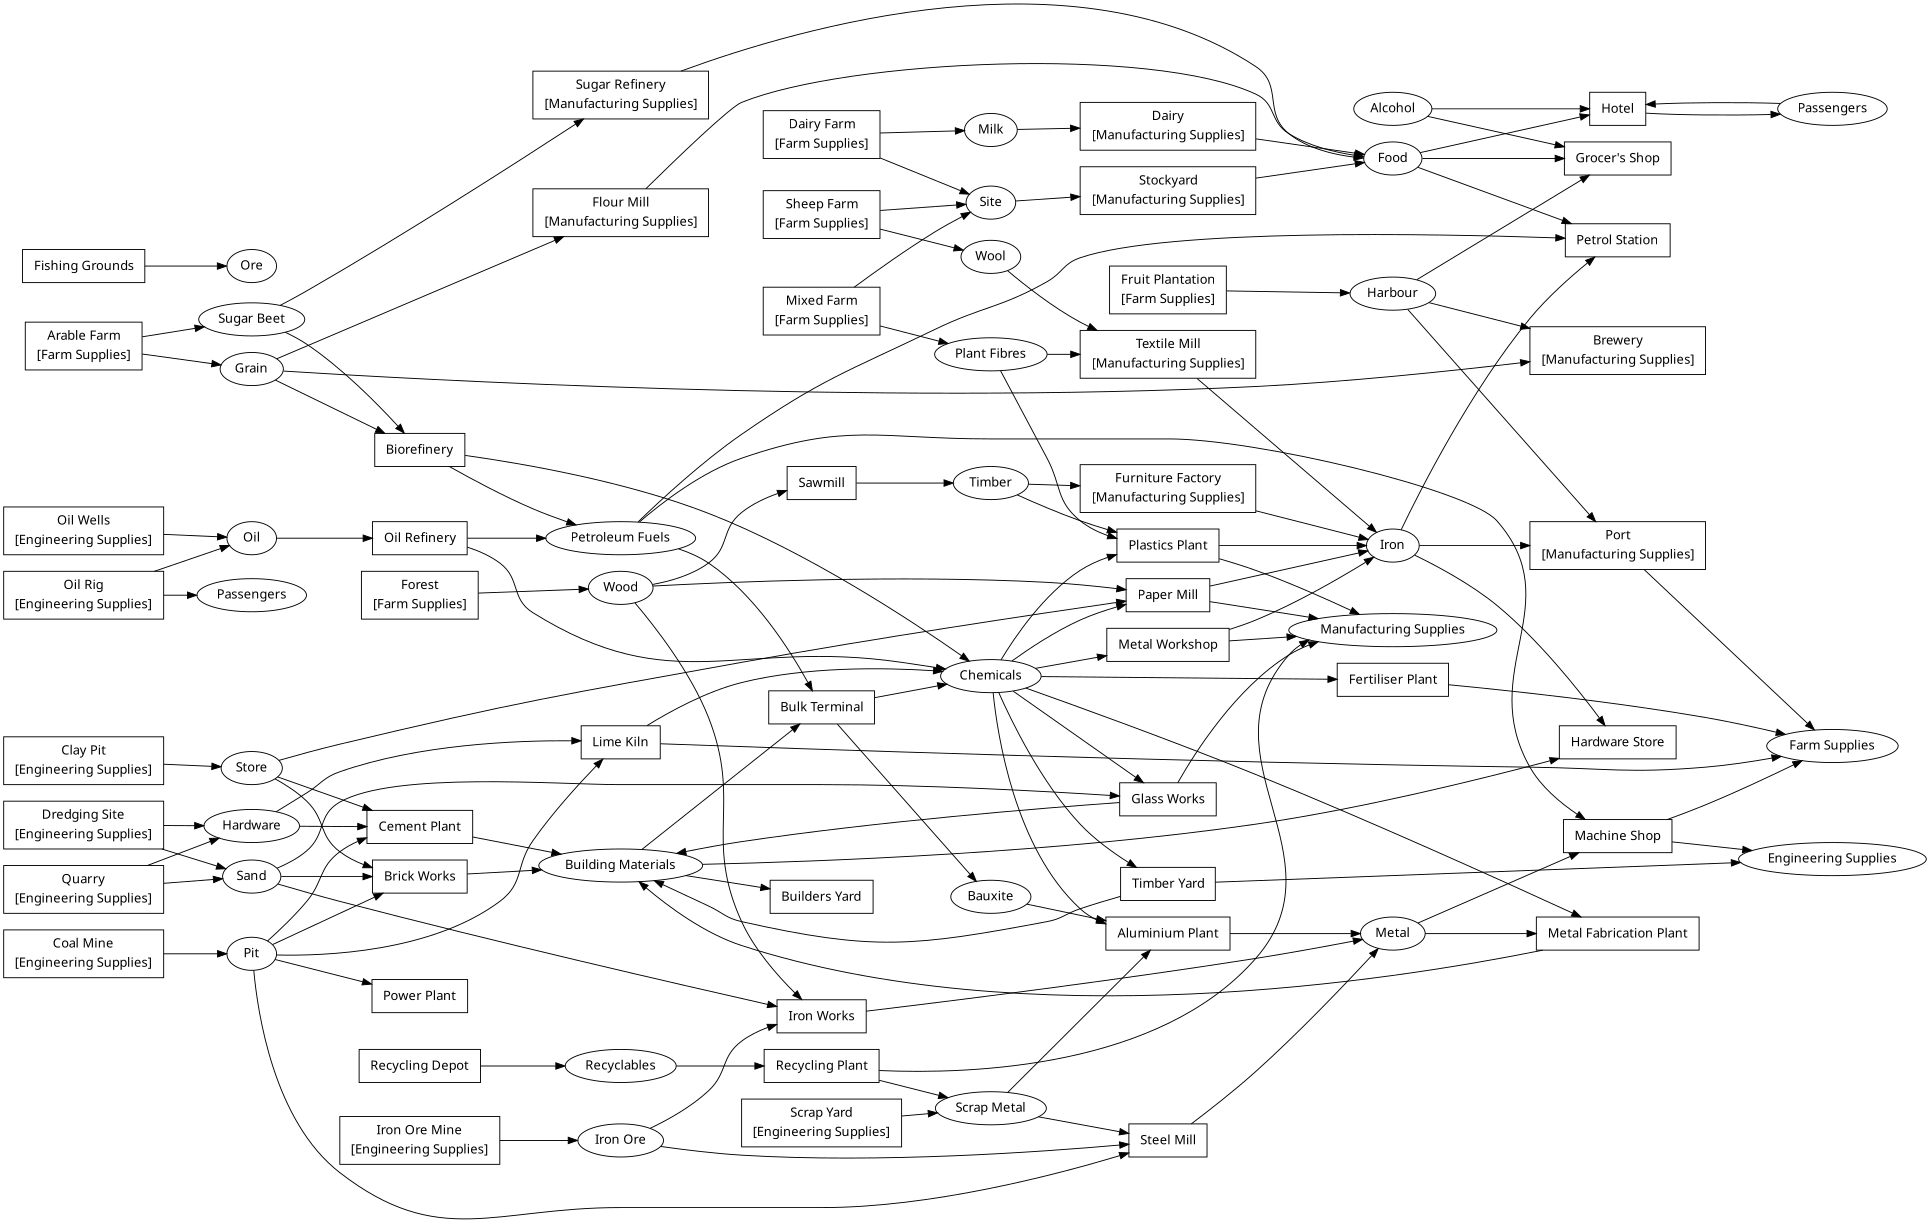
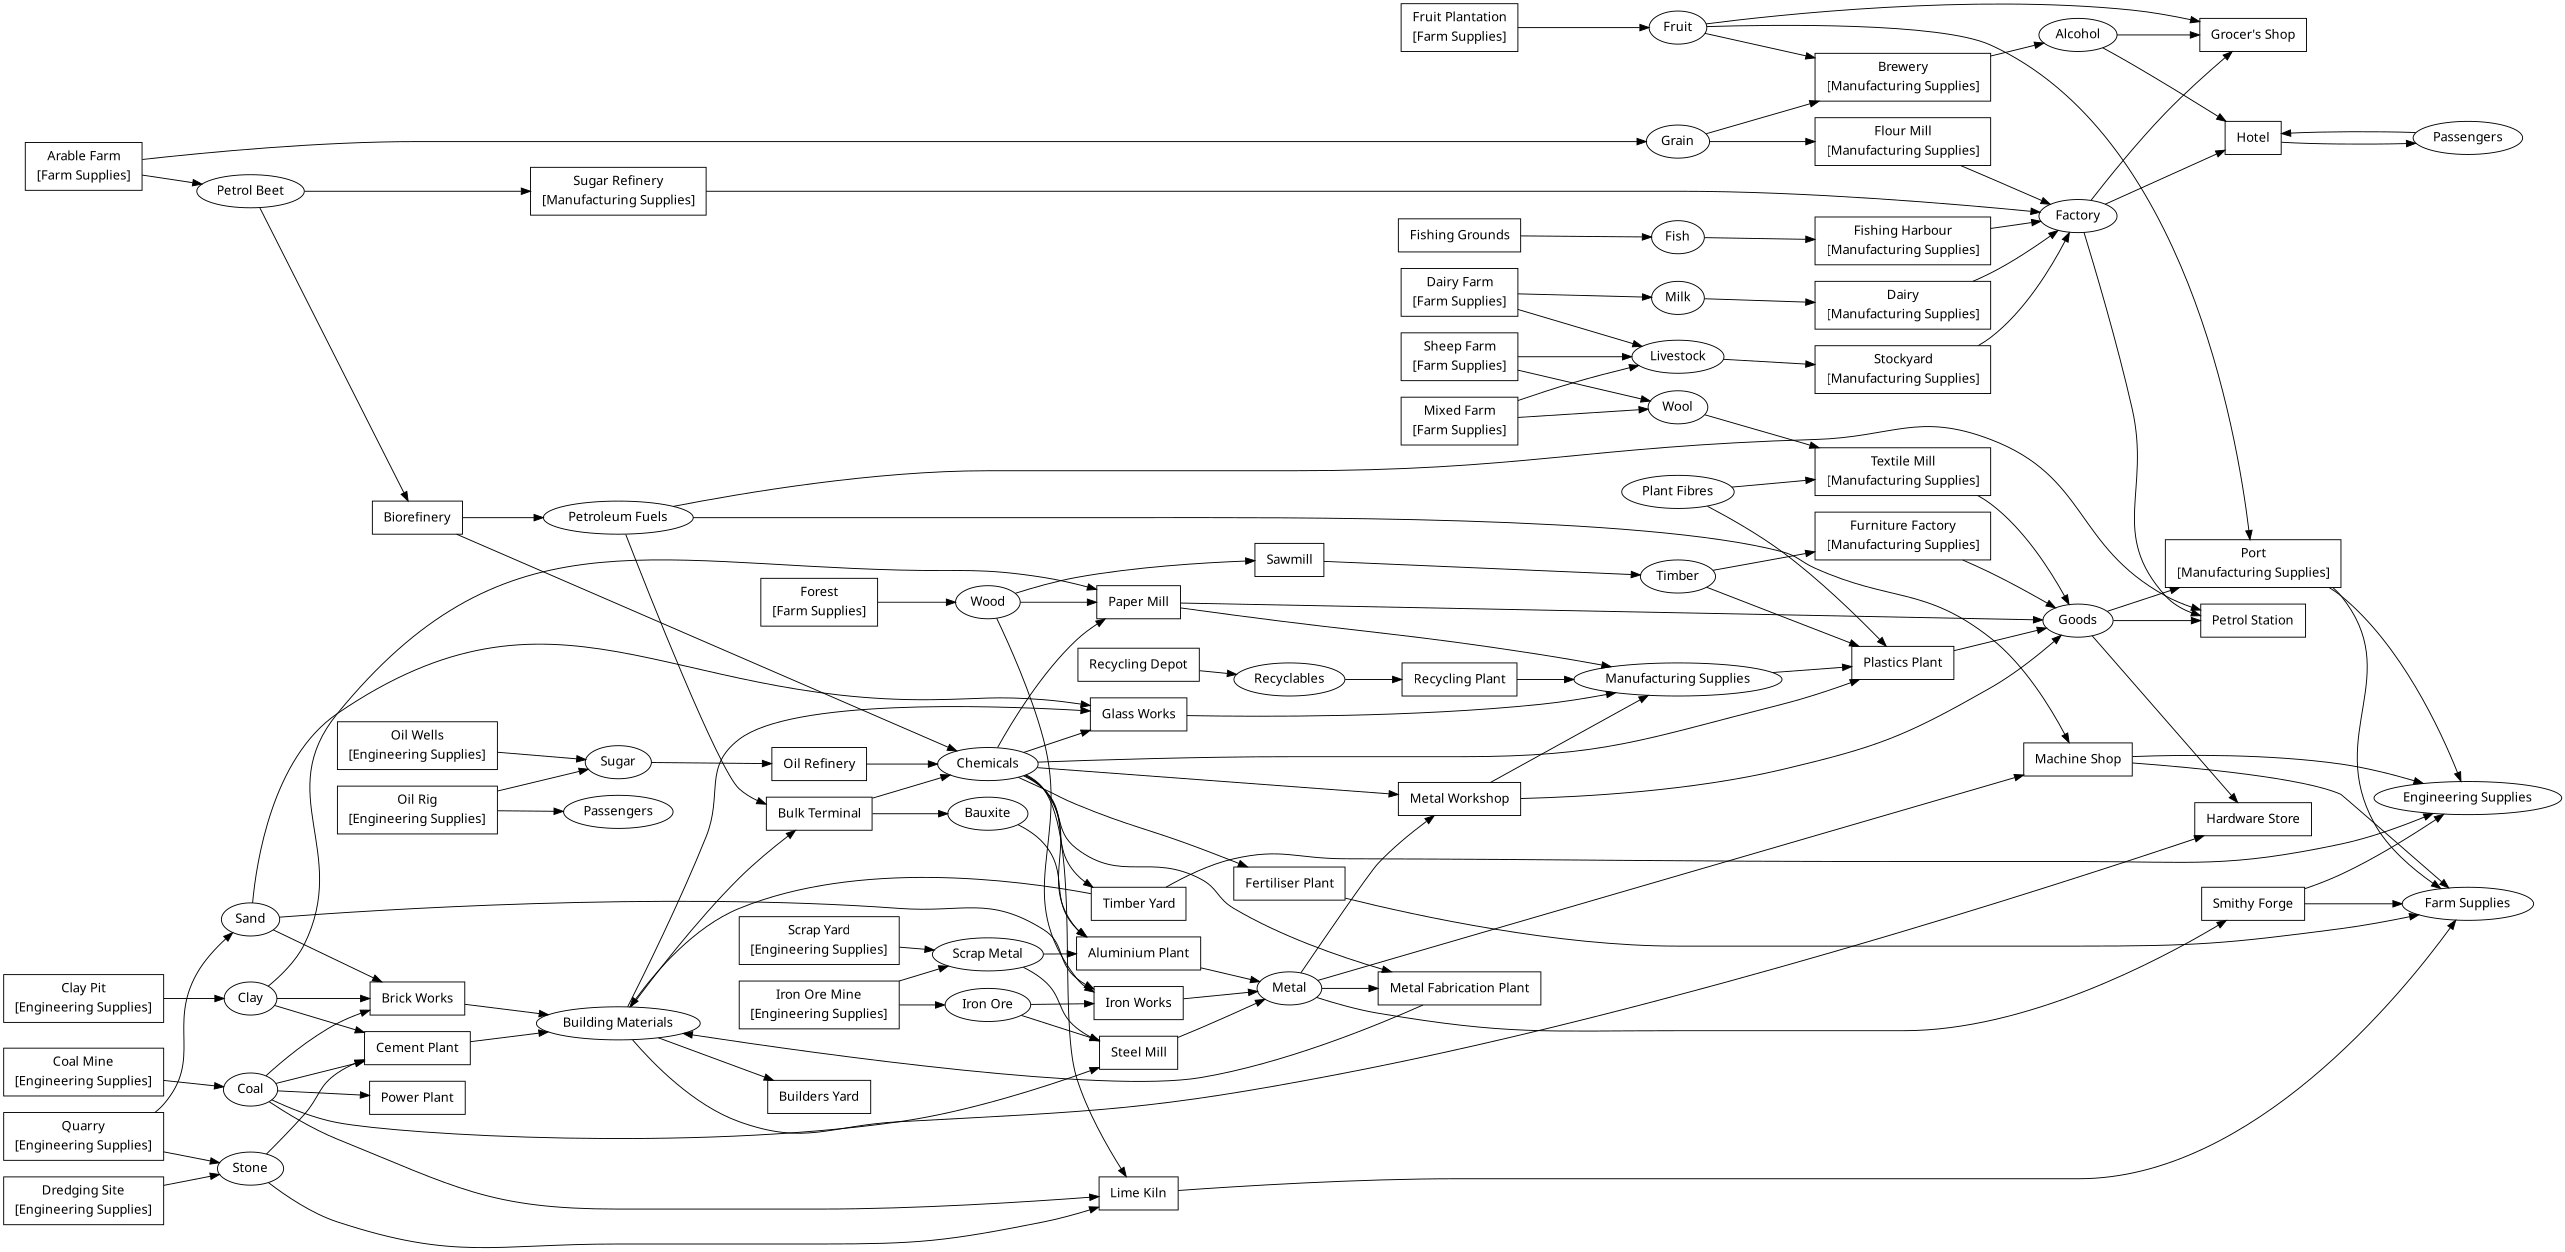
none -> (2013, 51)
(1393, 159) -> (2078, 216)
(991, 203) -> (1678, 357)
none -> (1903, 241)
(252, 266) -> (1678, 237)
(1393, 294) -> (1678, 28)
(252, 319) -> (251, 191)
(910, 334) -> (1578, 414)
(326, 405) -> none
(252, 538) -> (618, 762)
(502, 538) -> none
(1393, 546) -> (2078, 621)
(1286, 582) -> (1807, 670)
none -> (2406, 671)
(785, 674) -> (1068, 982)
(252, 768) -> (251, 999)
(902, 822) -> (763, 727)
(252, 826) -> (251, 1169)
(189, 858) -> none
none -> (1357, 891)
none -> (2253, 904)
(252, 954) -> (251, 1090)
(909, 1088) -> (919, 975)
